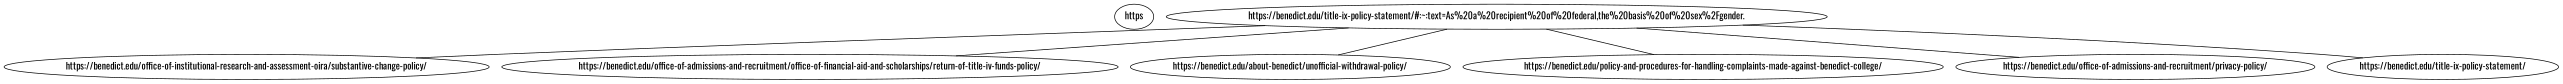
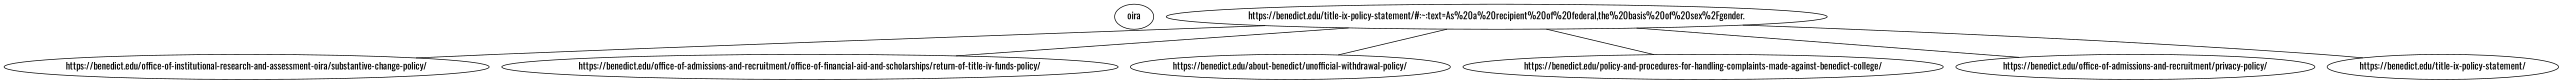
(1134, 17) -> (1134, 17)
